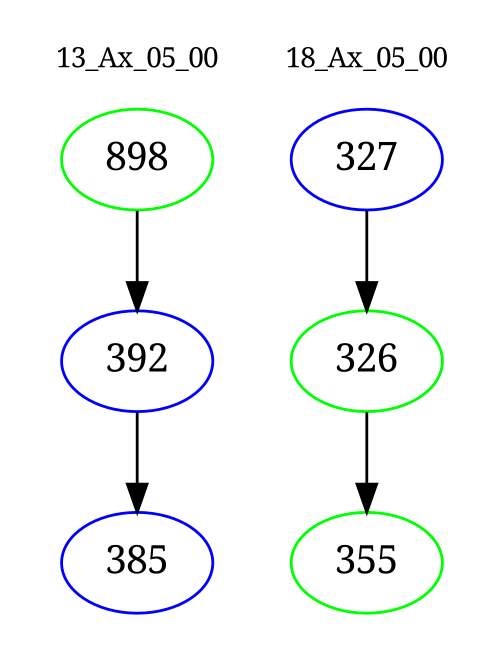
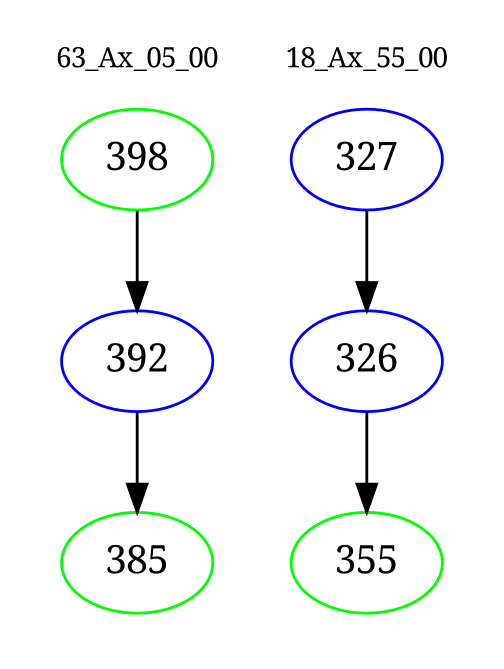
(137, 60) -> (137, 60)
(367, 60) -> (367, 60)
(137, 160) -> (137, 160)
(367, 361) -> (367, 361)
(137, 563) -> (137, 563)
